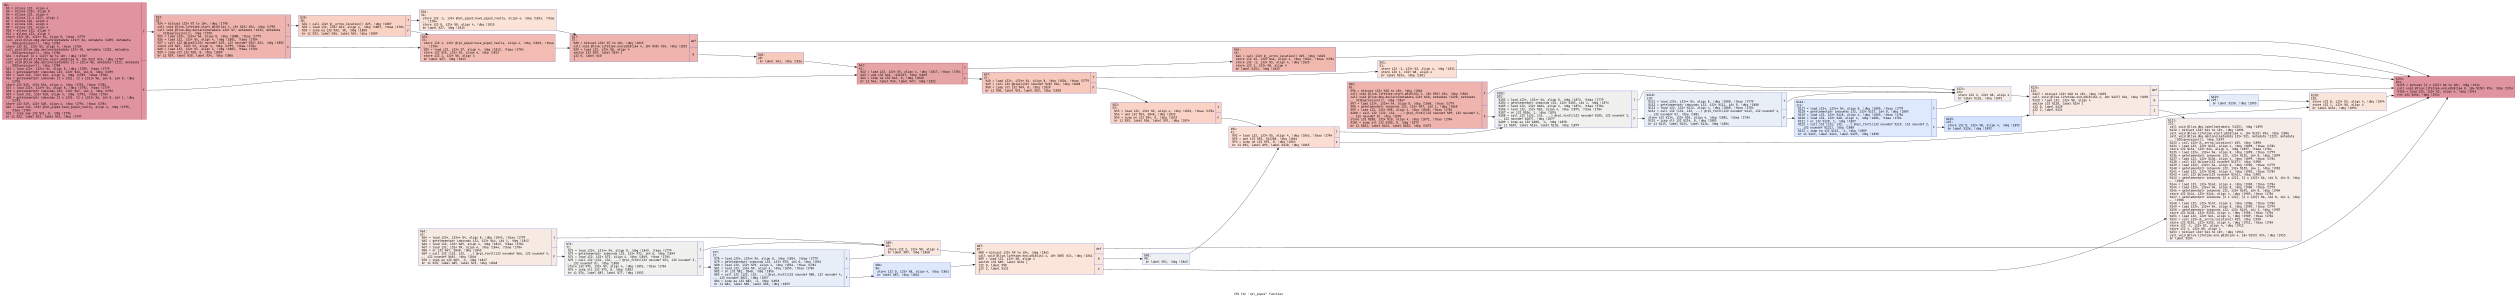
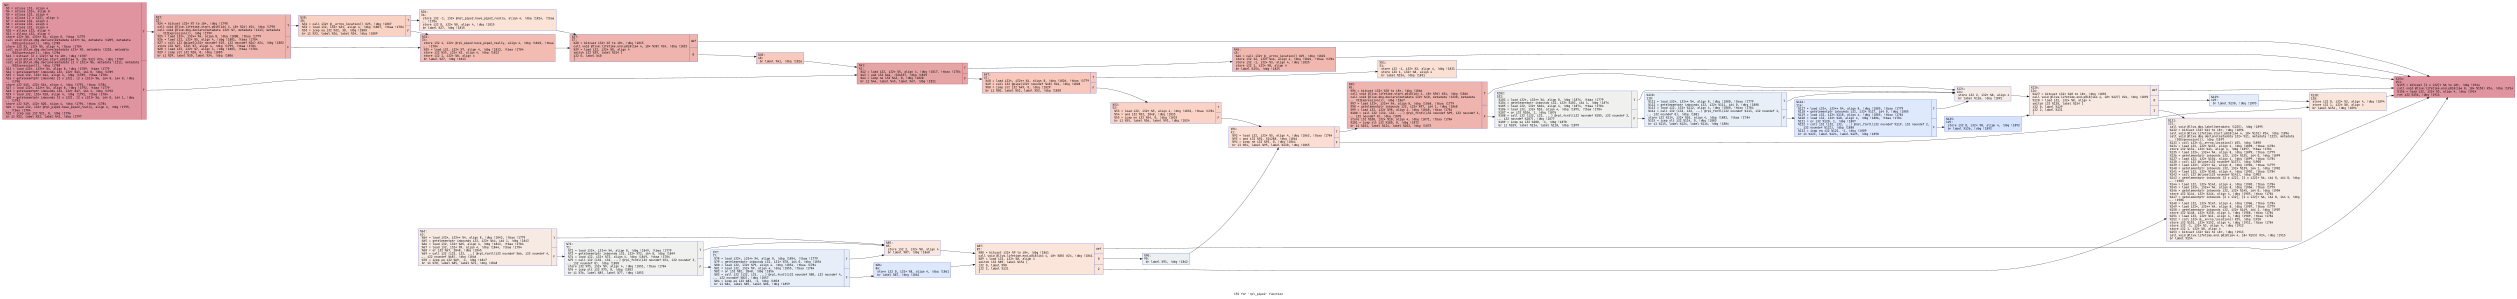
(1420, 135) -> (1347, 131)
